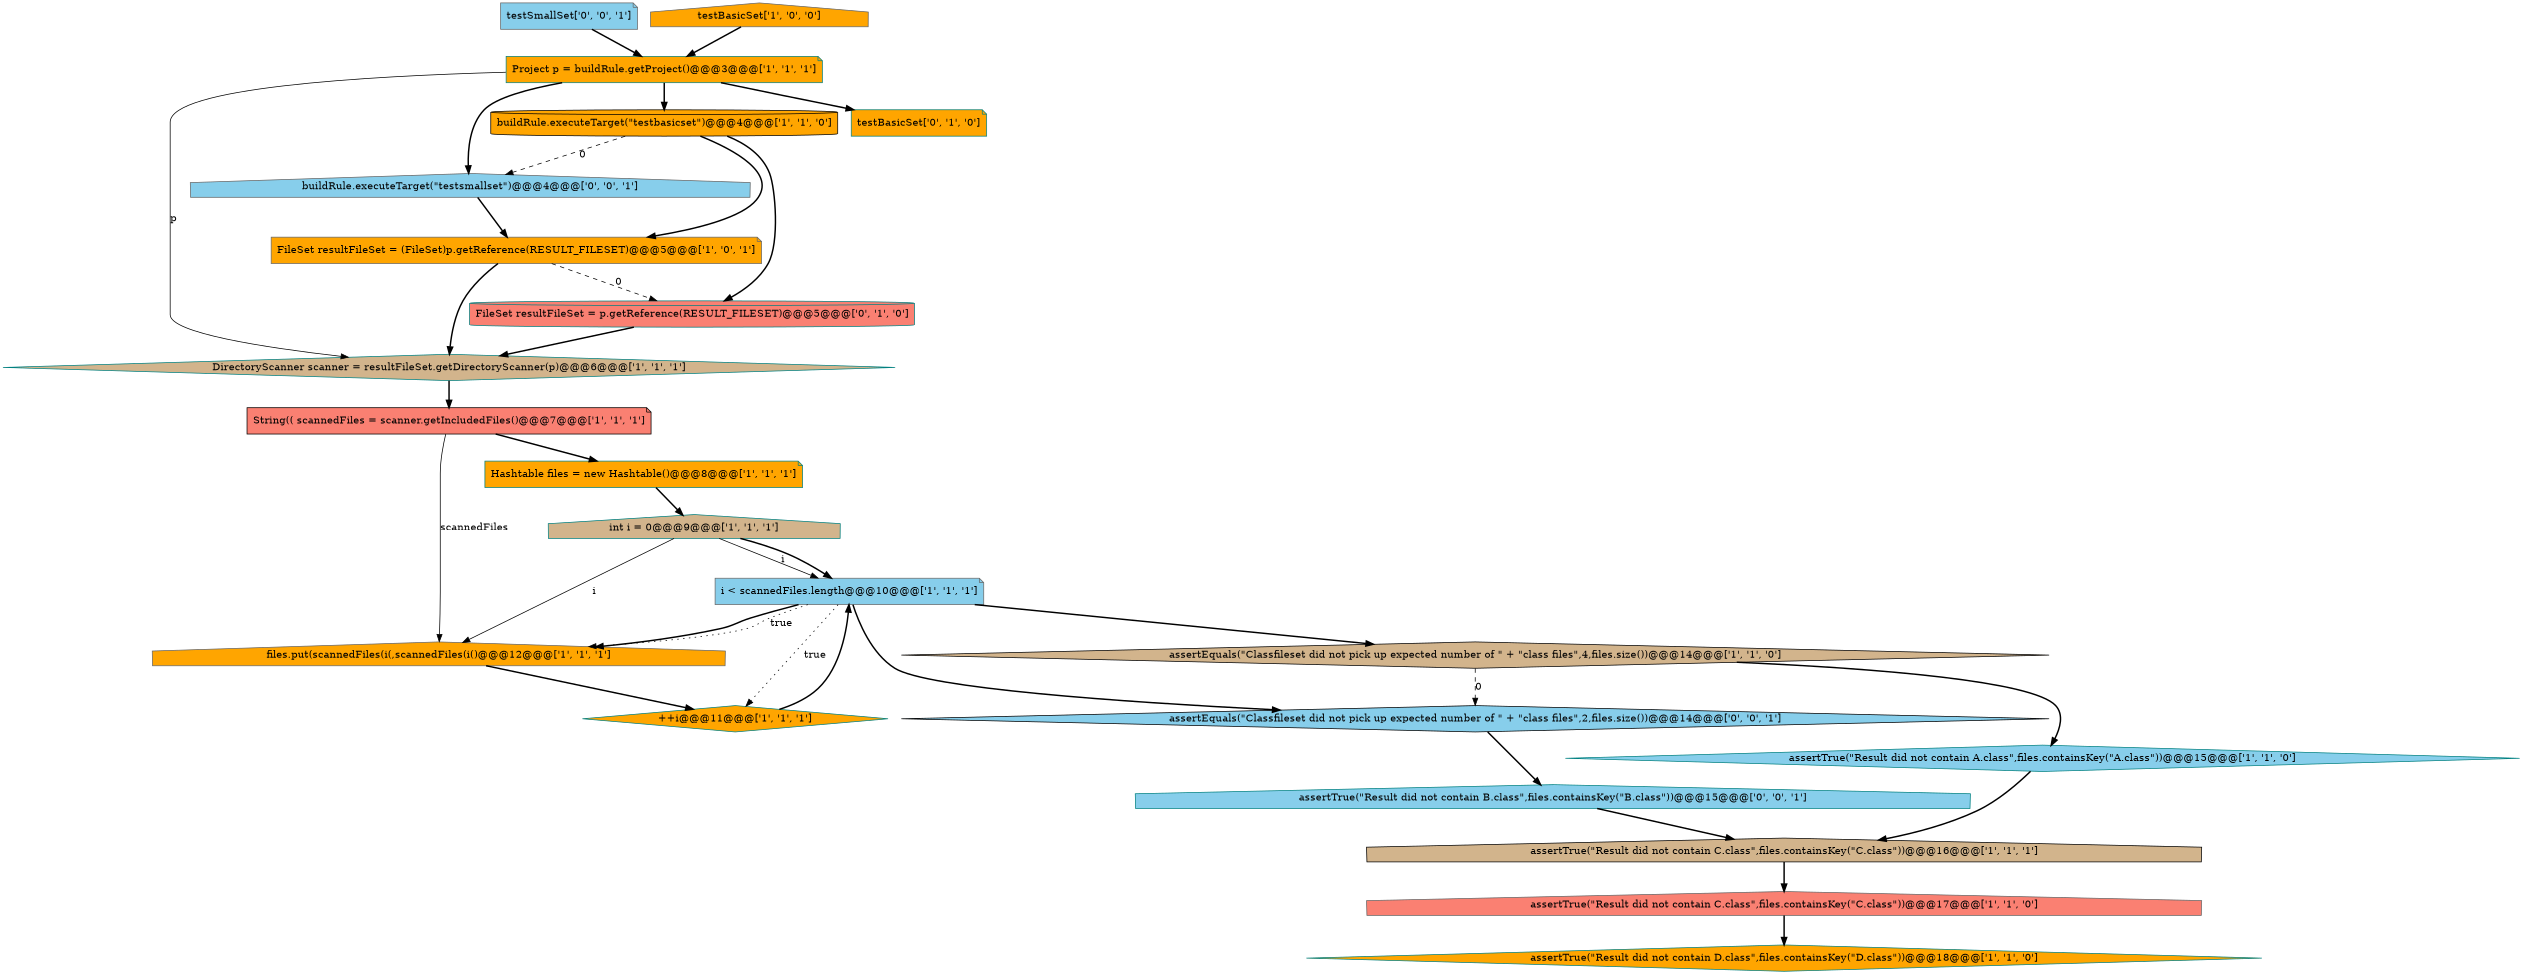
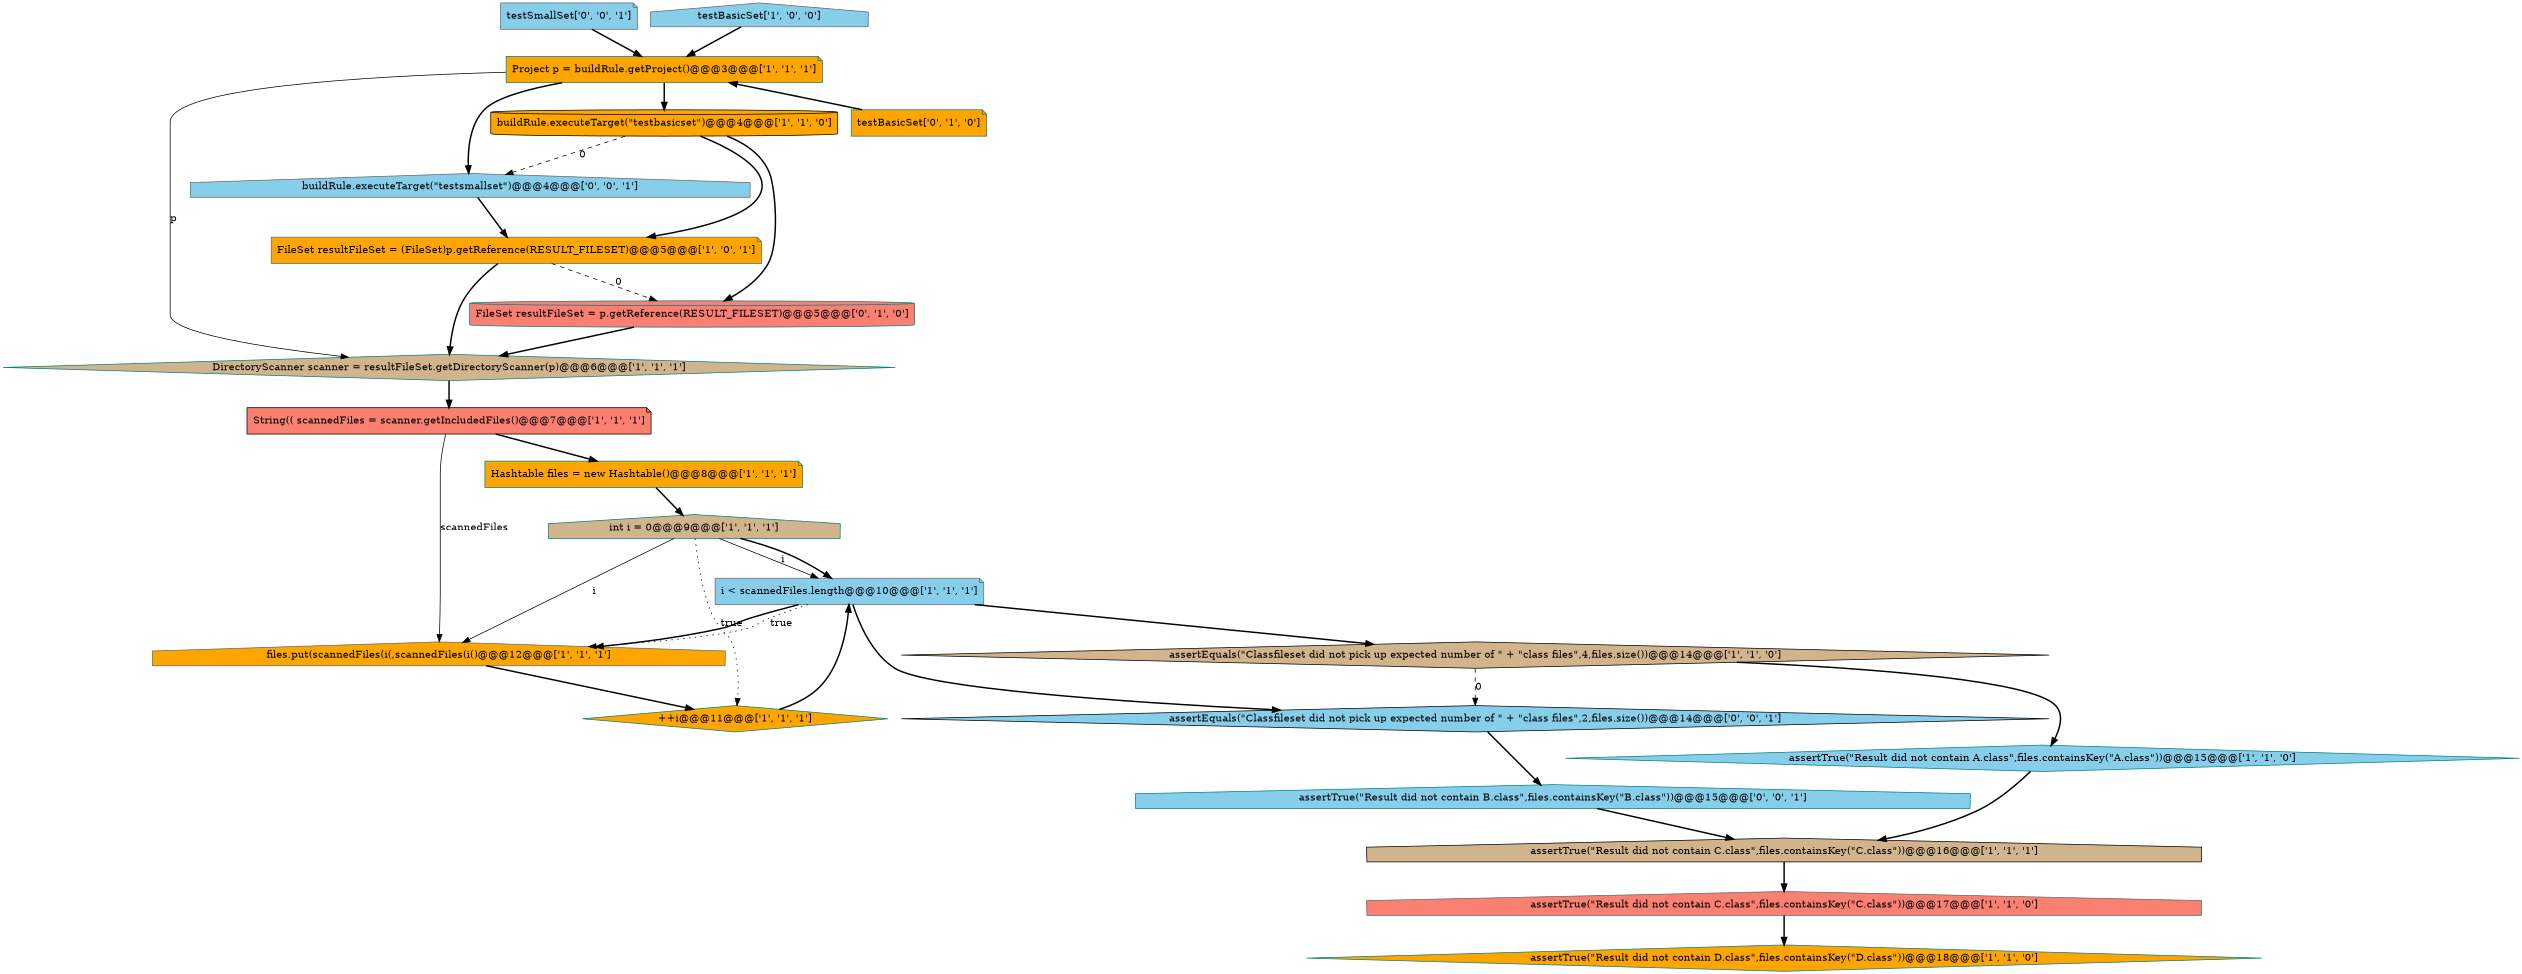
(759, 16) -> (759, 16)
(784, 96) -> (799, 97)
(794, 653) -> (715, 620)
